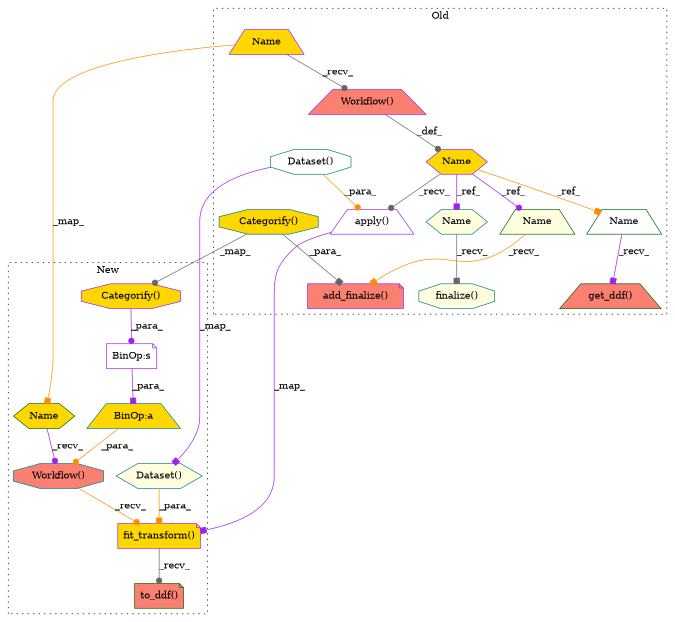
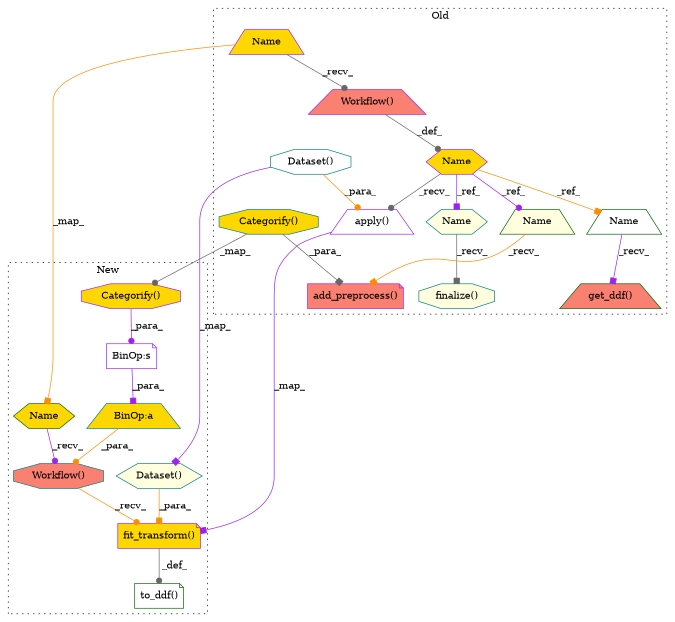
(355, 296) -> (355, 296)
(175, 566) -> (175, 566)
(159, 596) -> (159, 596)
